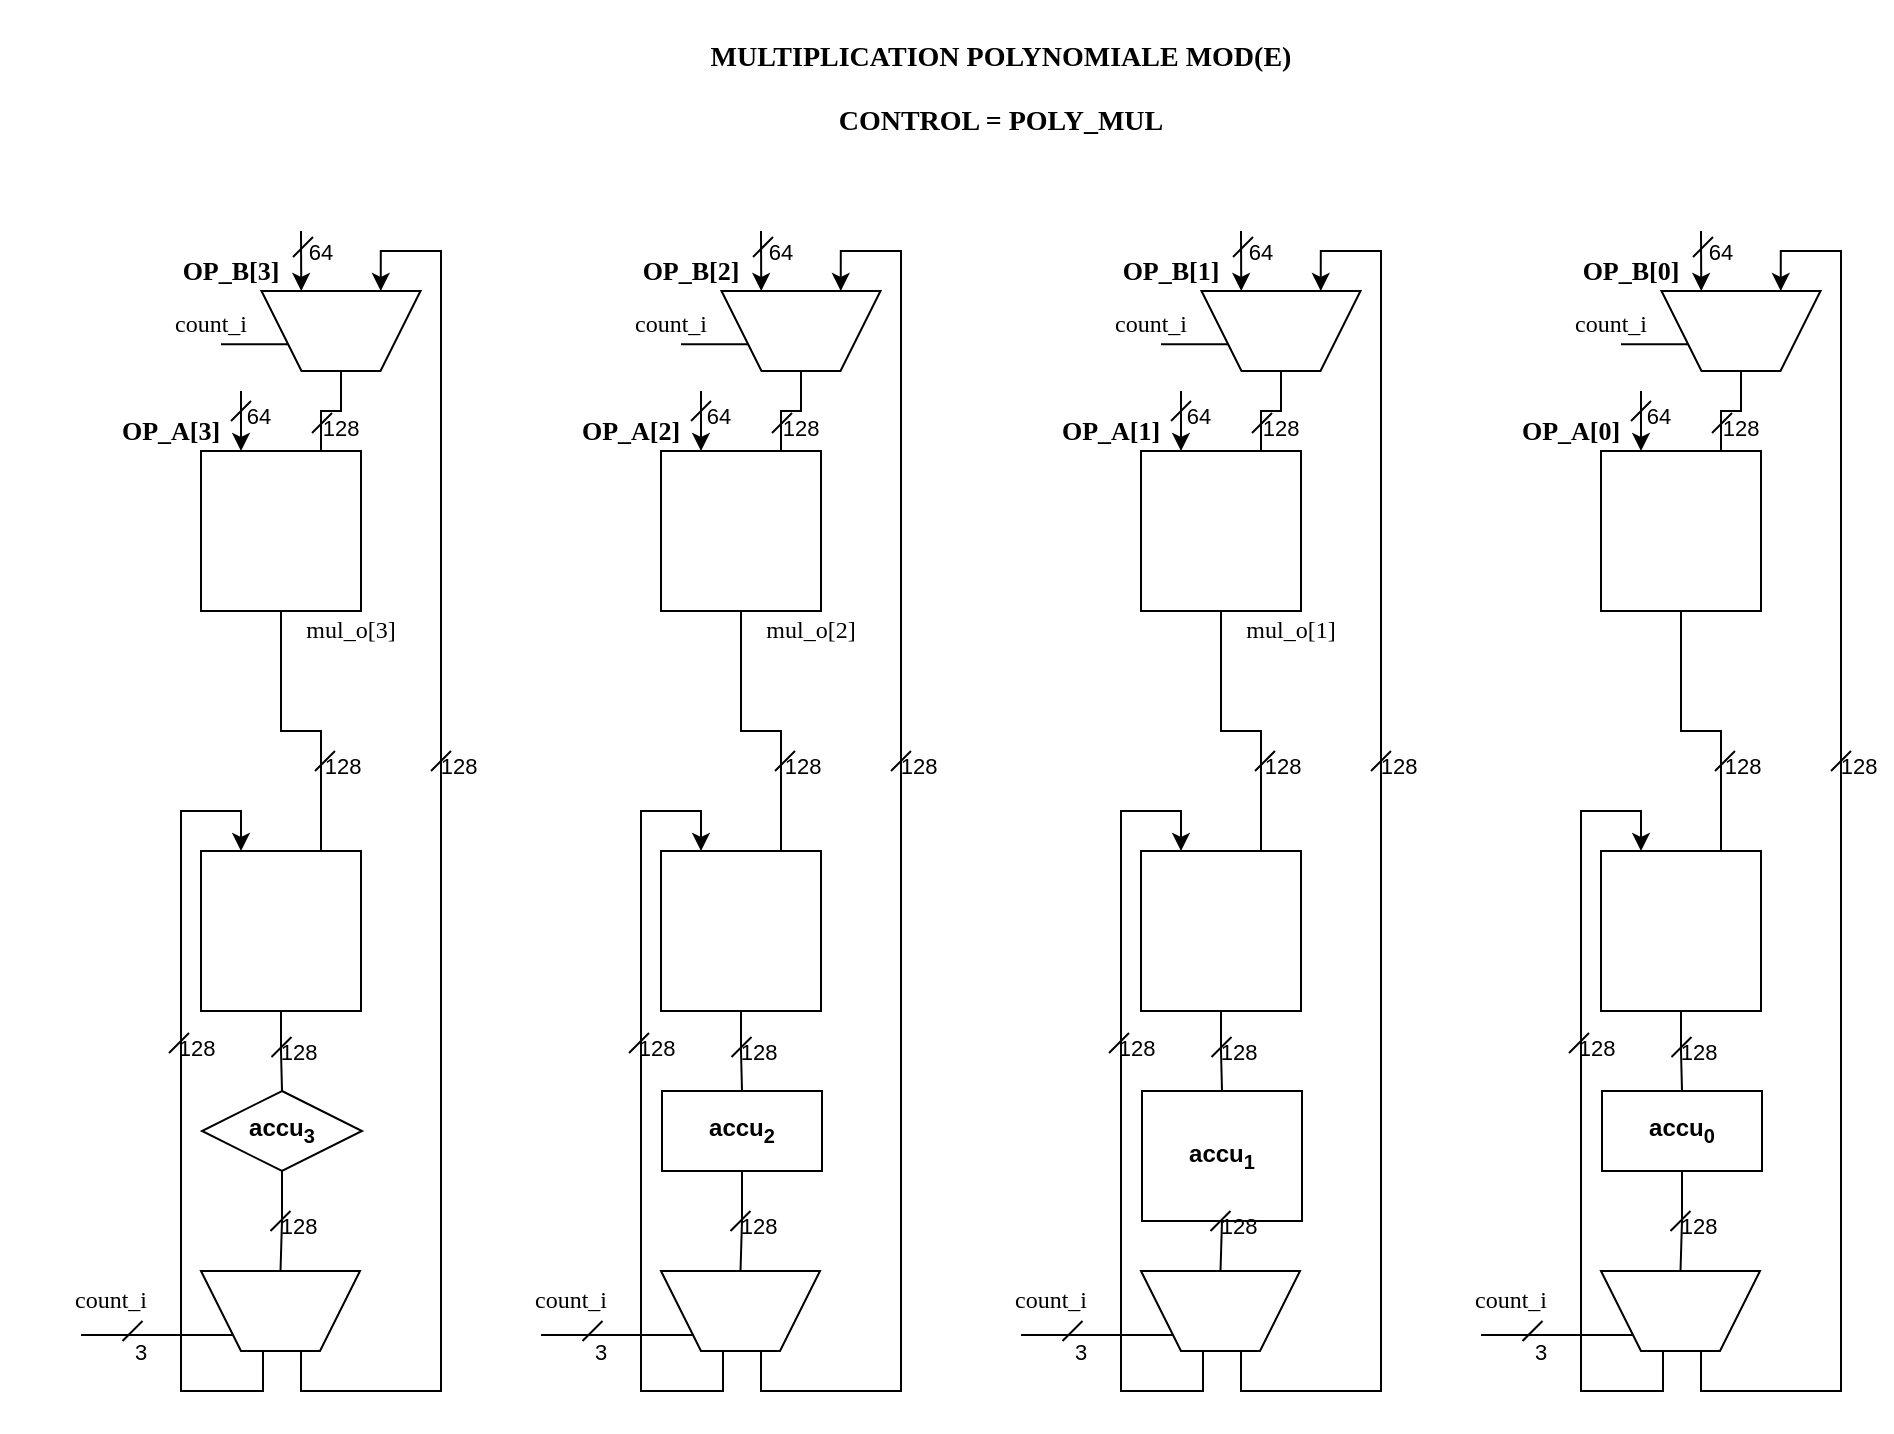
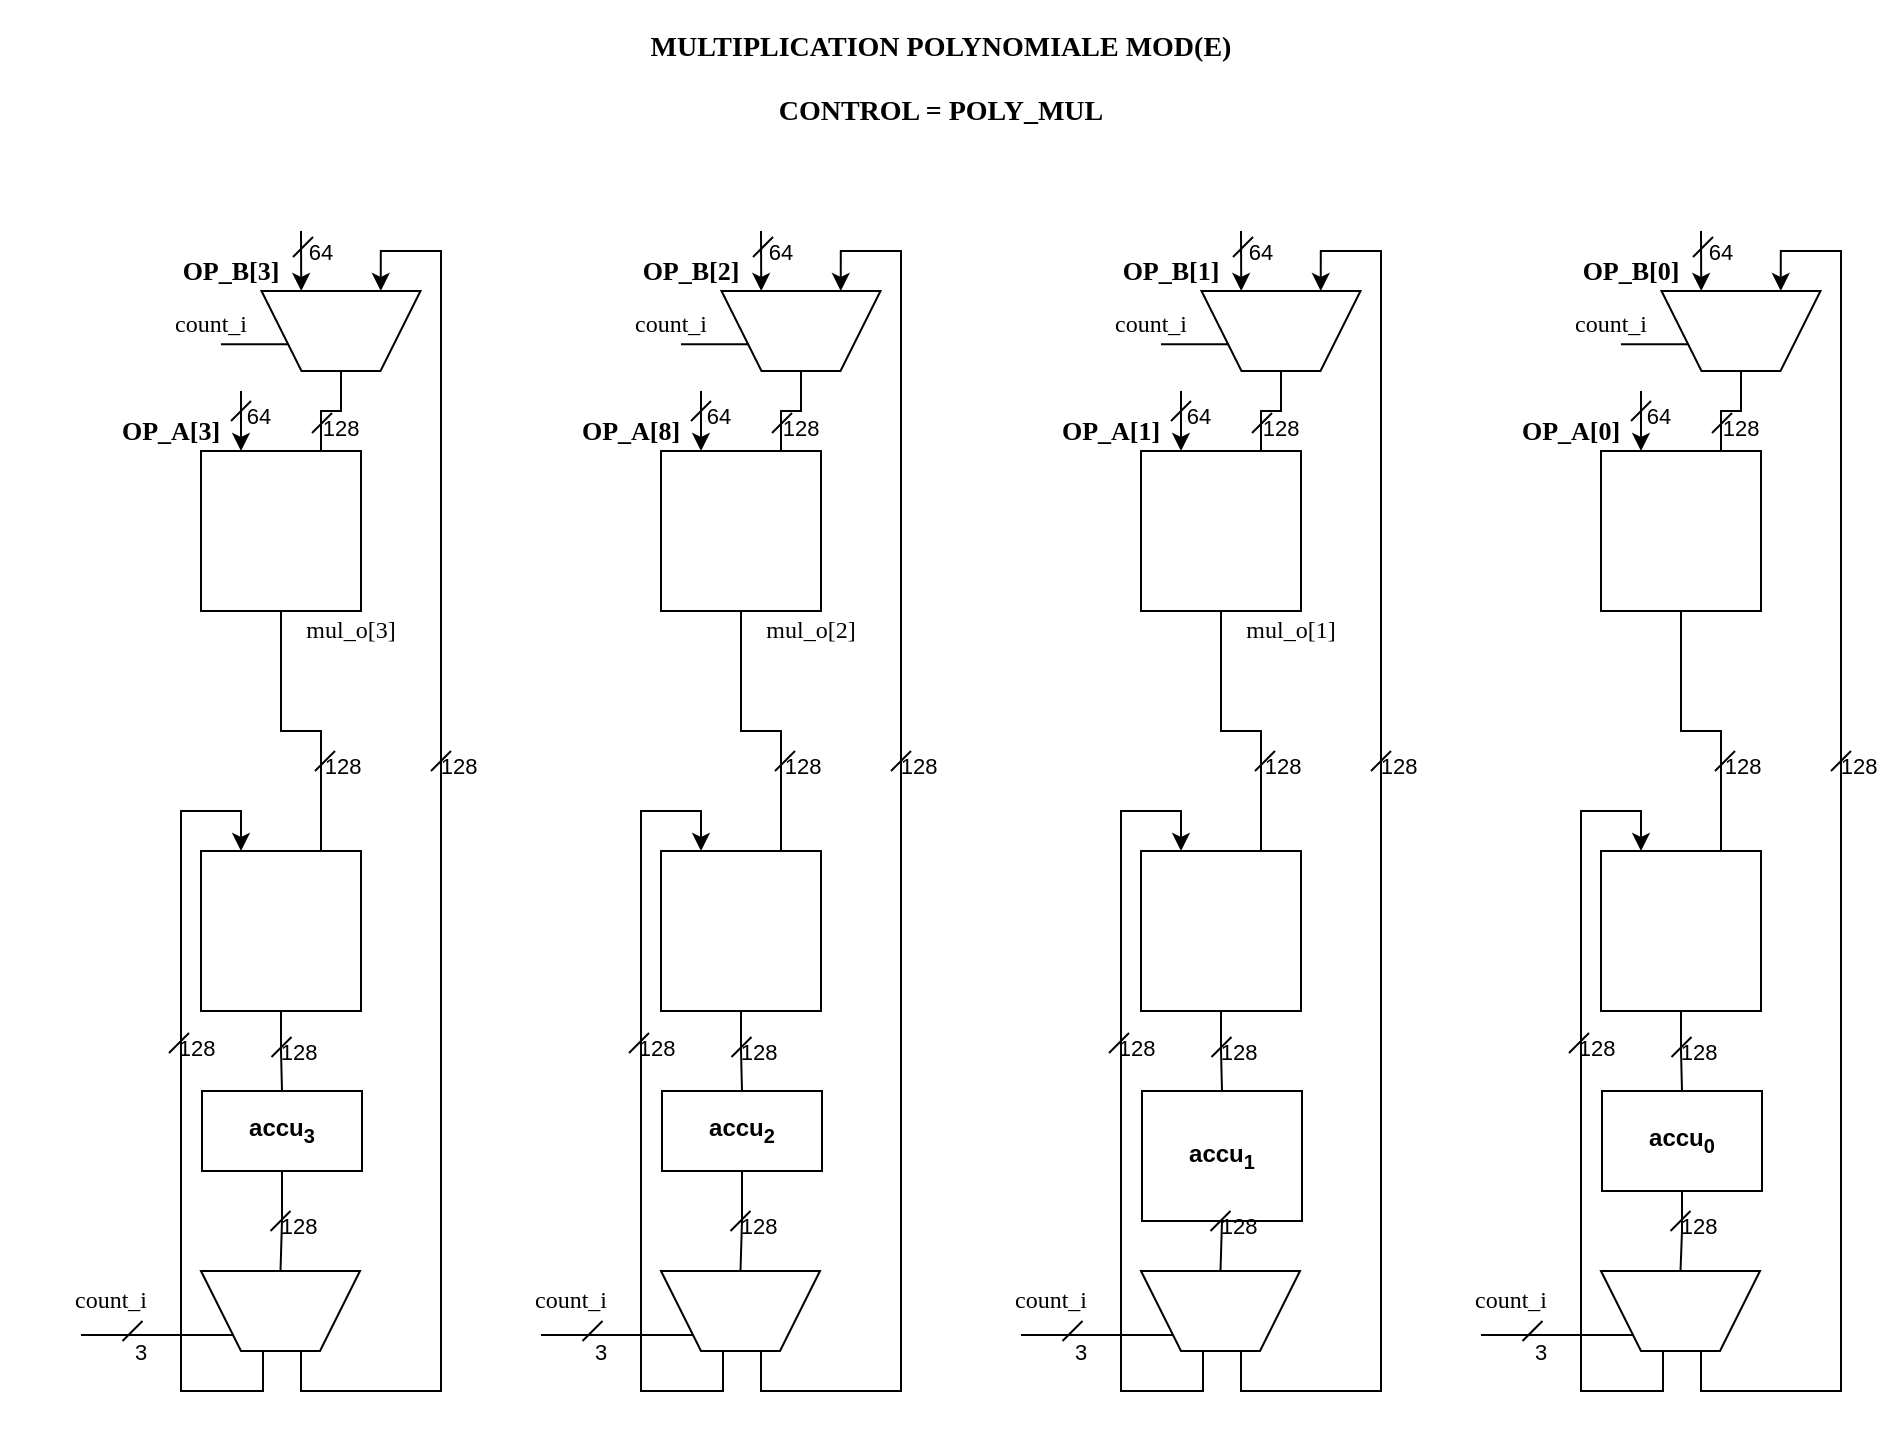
(1001, 91) -> (941, 81)
(632, 431) -> (632, 431)
(282, 1131) -> (282, 1131)
(1682, 1131) -> (1682, 1141)
